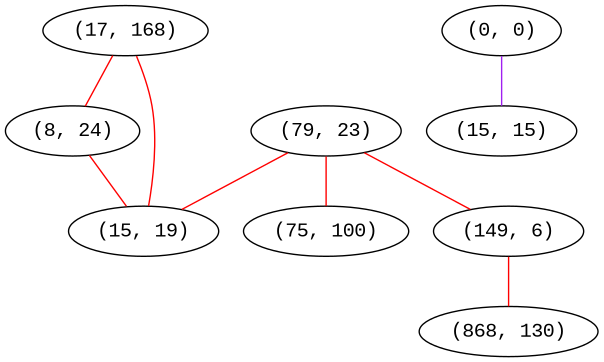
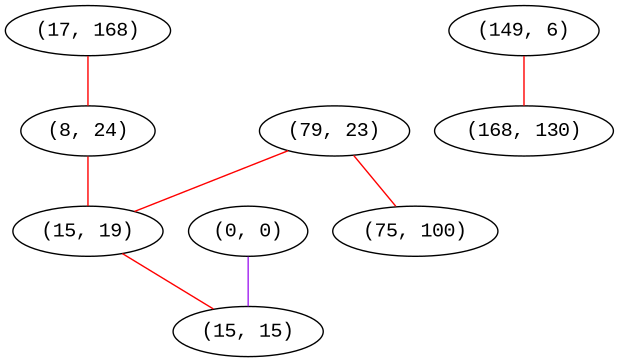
(154, 130) -> (168, 281)
(417, 181) -> none
(509, 332) -> (524, 131)
